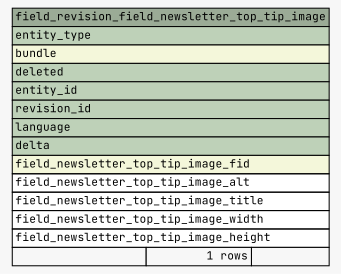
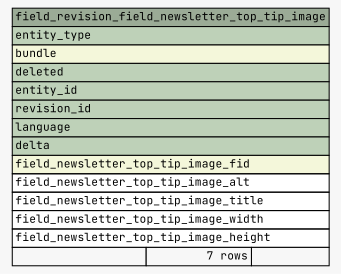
(227, 256) -> (227, 256)
